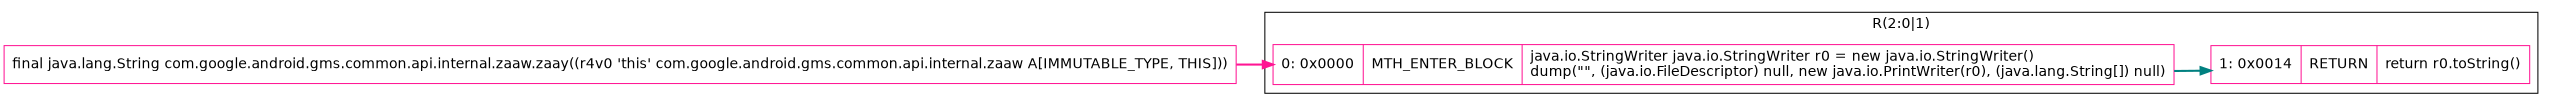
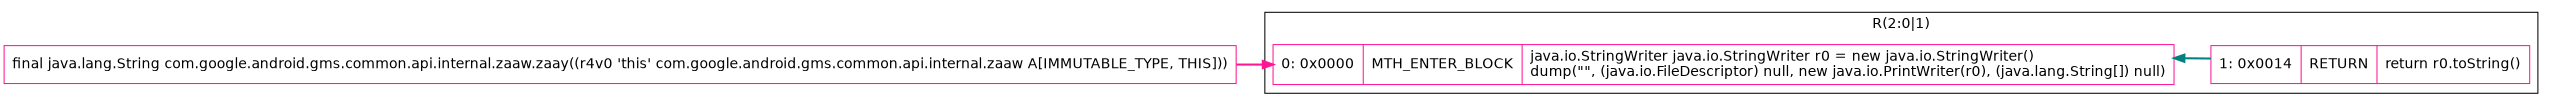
(2187, 71) -> (2198, 58)
